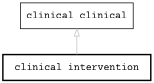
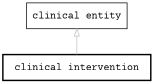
(77, 16) -> (77, 16)
